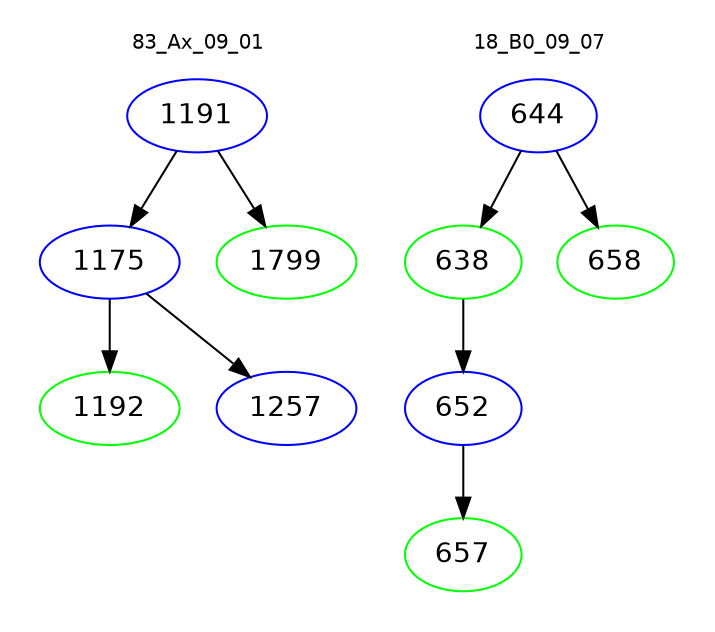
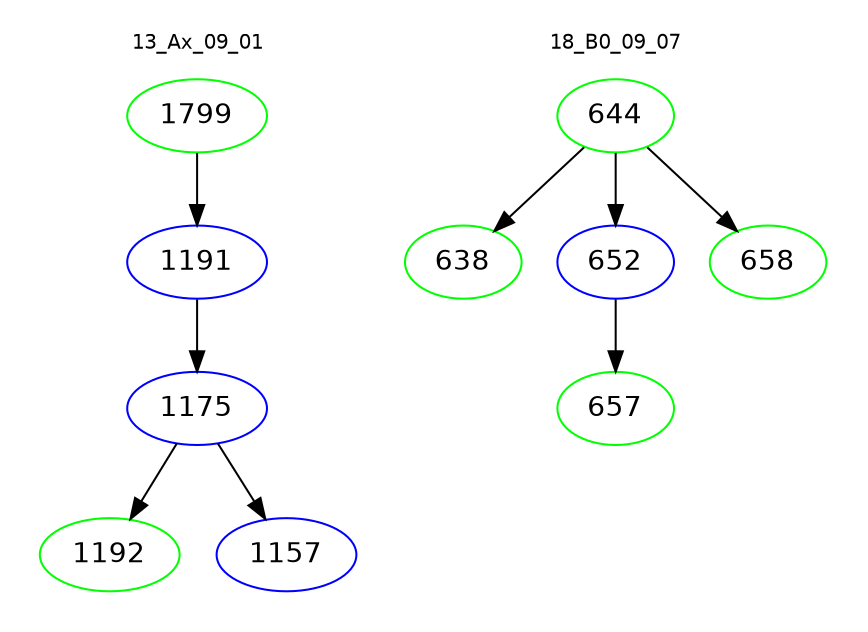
(198, 44) -> (198, 44)
(538, 116) -> (616, 116)
(236, 180) -> (197, 179)
(463, 325) -> (616, 179)
(287, 408) -> (287, 555)
